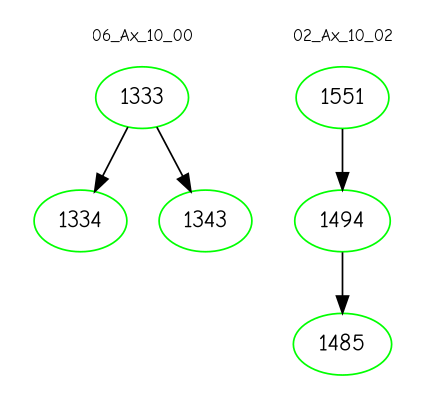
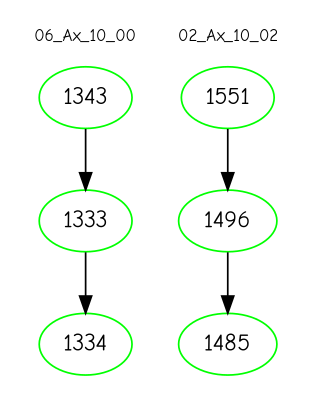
(170, 152) -> (86, 151)
(342, 221) -> (228, 221)
